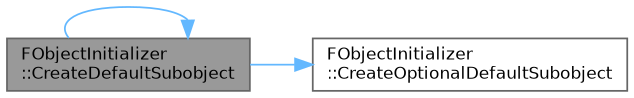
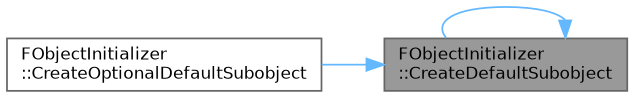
(272, 65) -> (344, 65)
